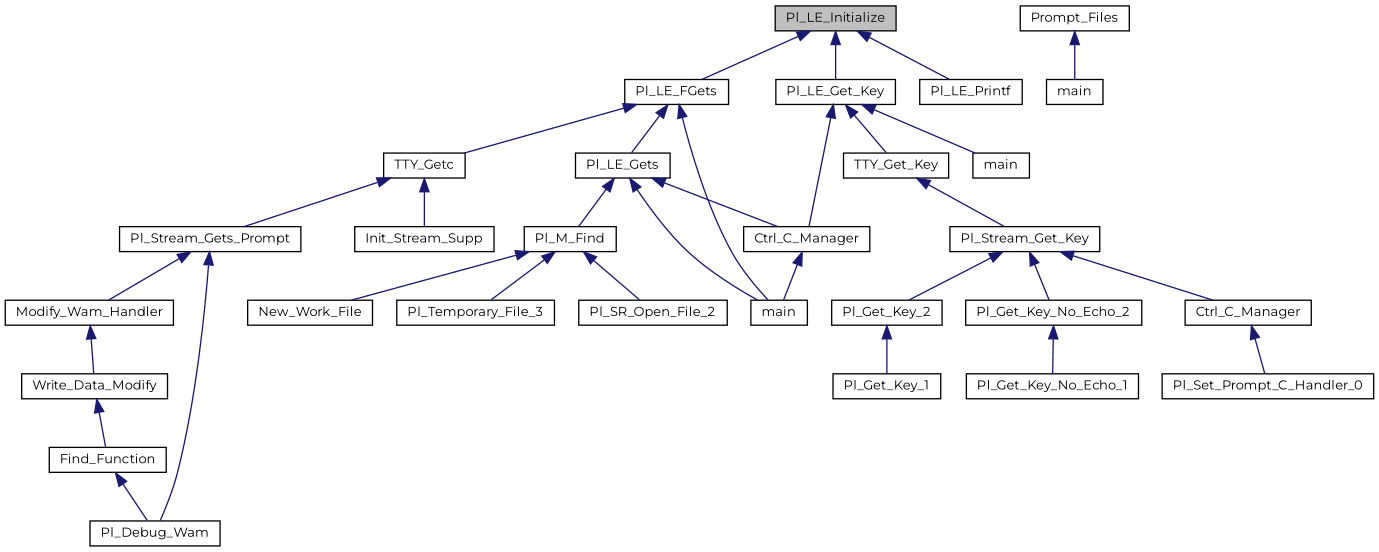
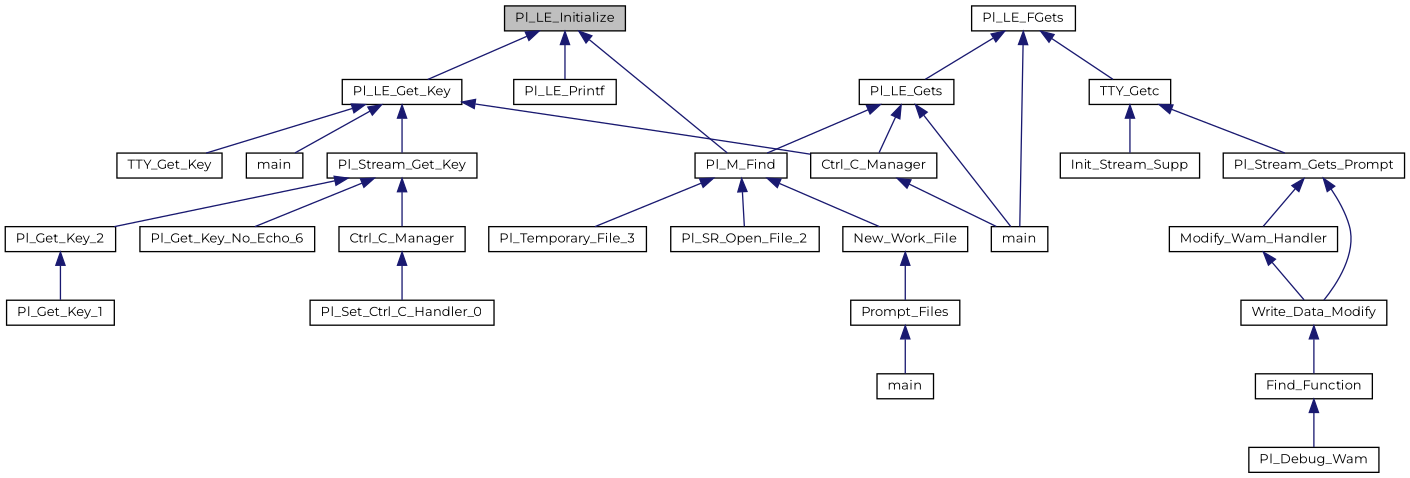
(750, 58) -> (658, 96)
(966, 206) -> (402, 136)
none -> (905, 283)
(1054, 313) -> (227, 239)
(1052, 386) -> none
(1268, 386) -> (402, 313)
(193, 395) -> (1350, 246)
